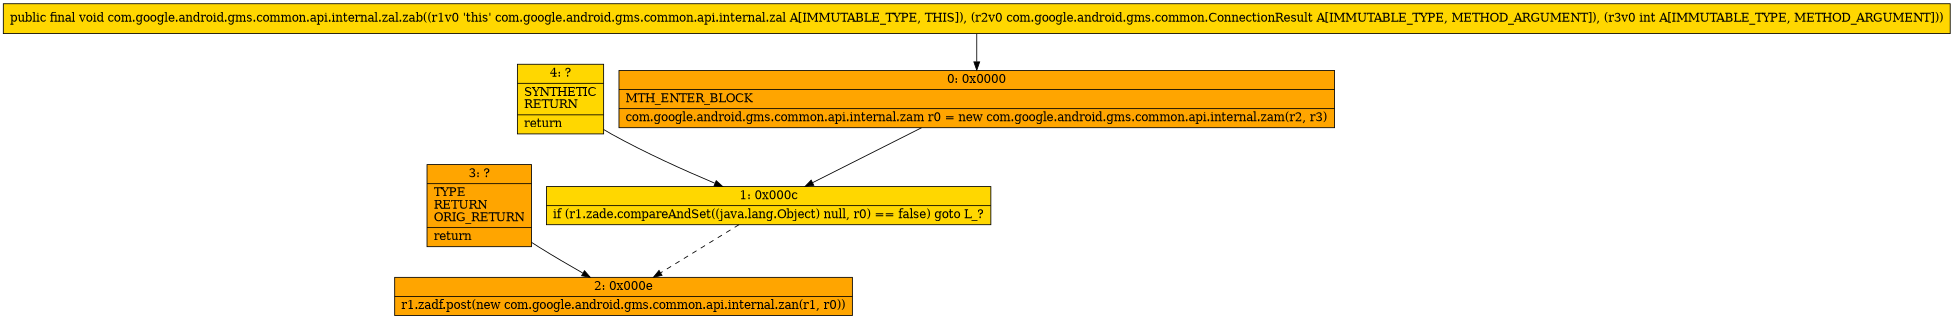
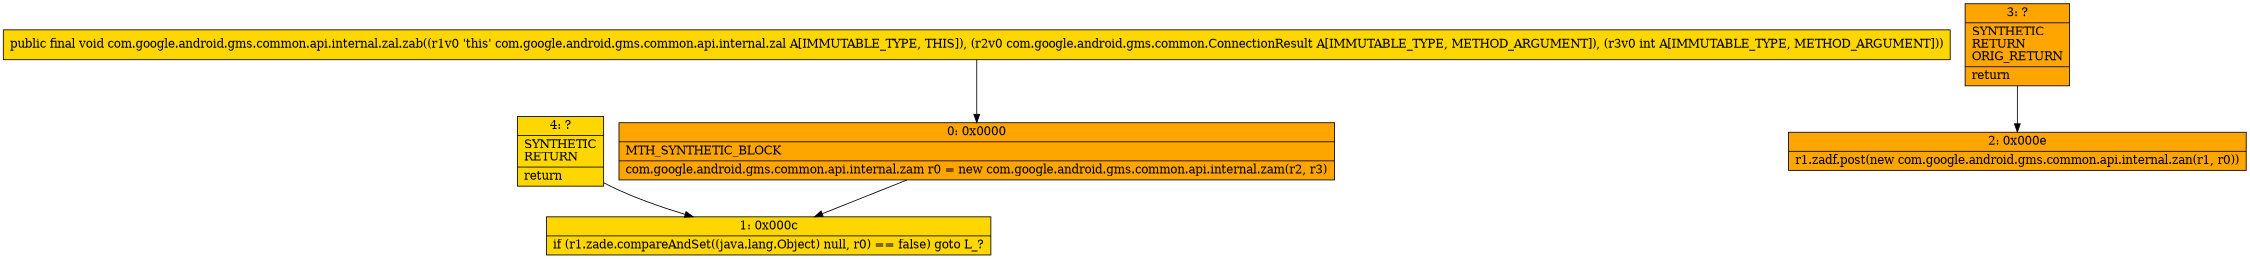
(689, 99) -> (704, 151)
(450, 193) -> (2008, 32)
(700, 249) -> none
